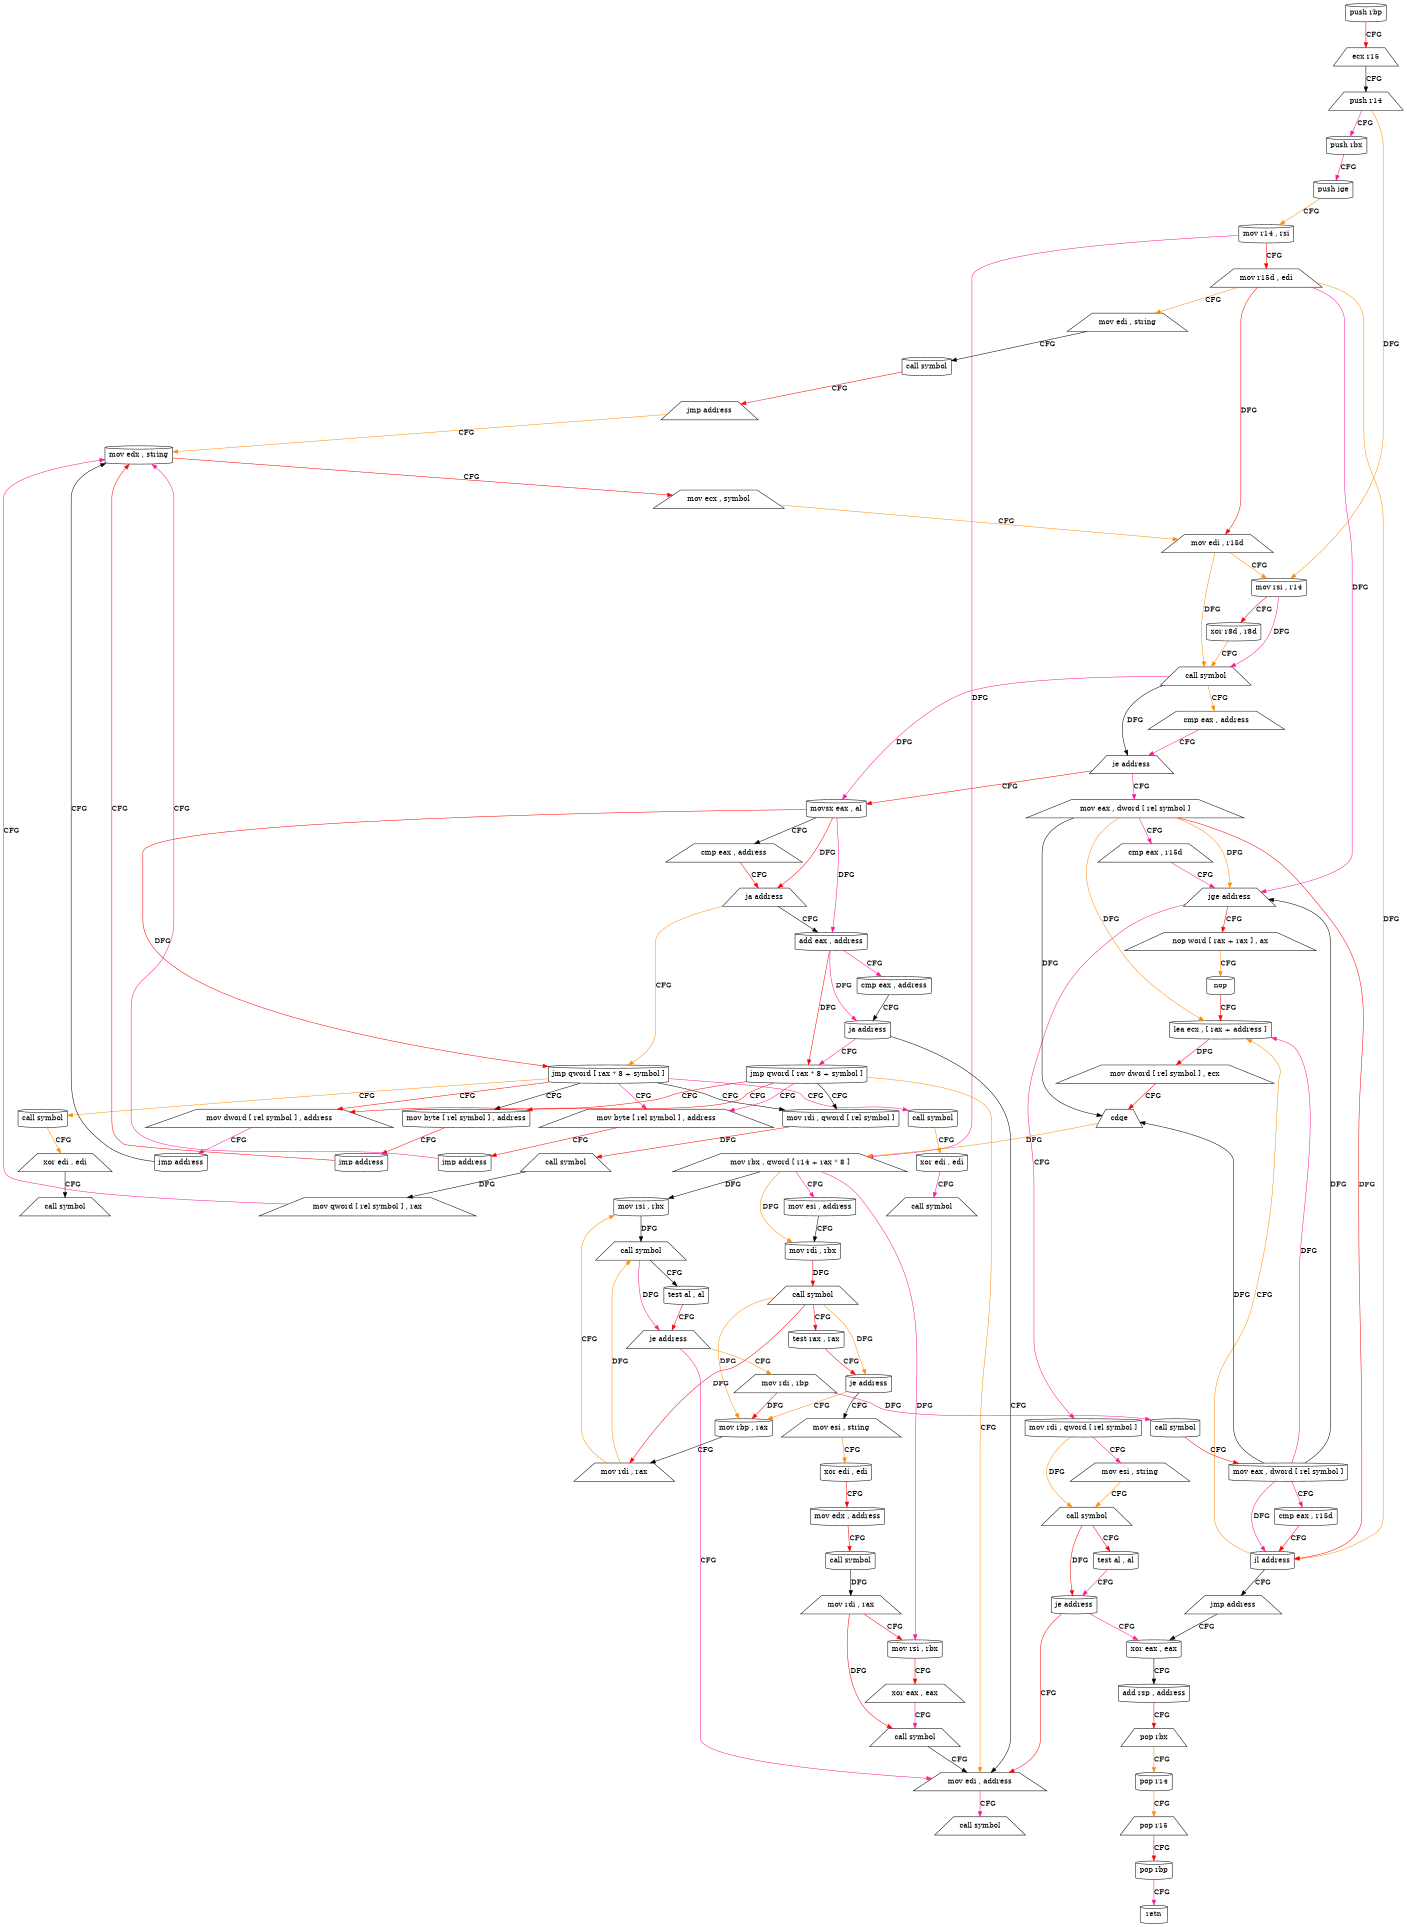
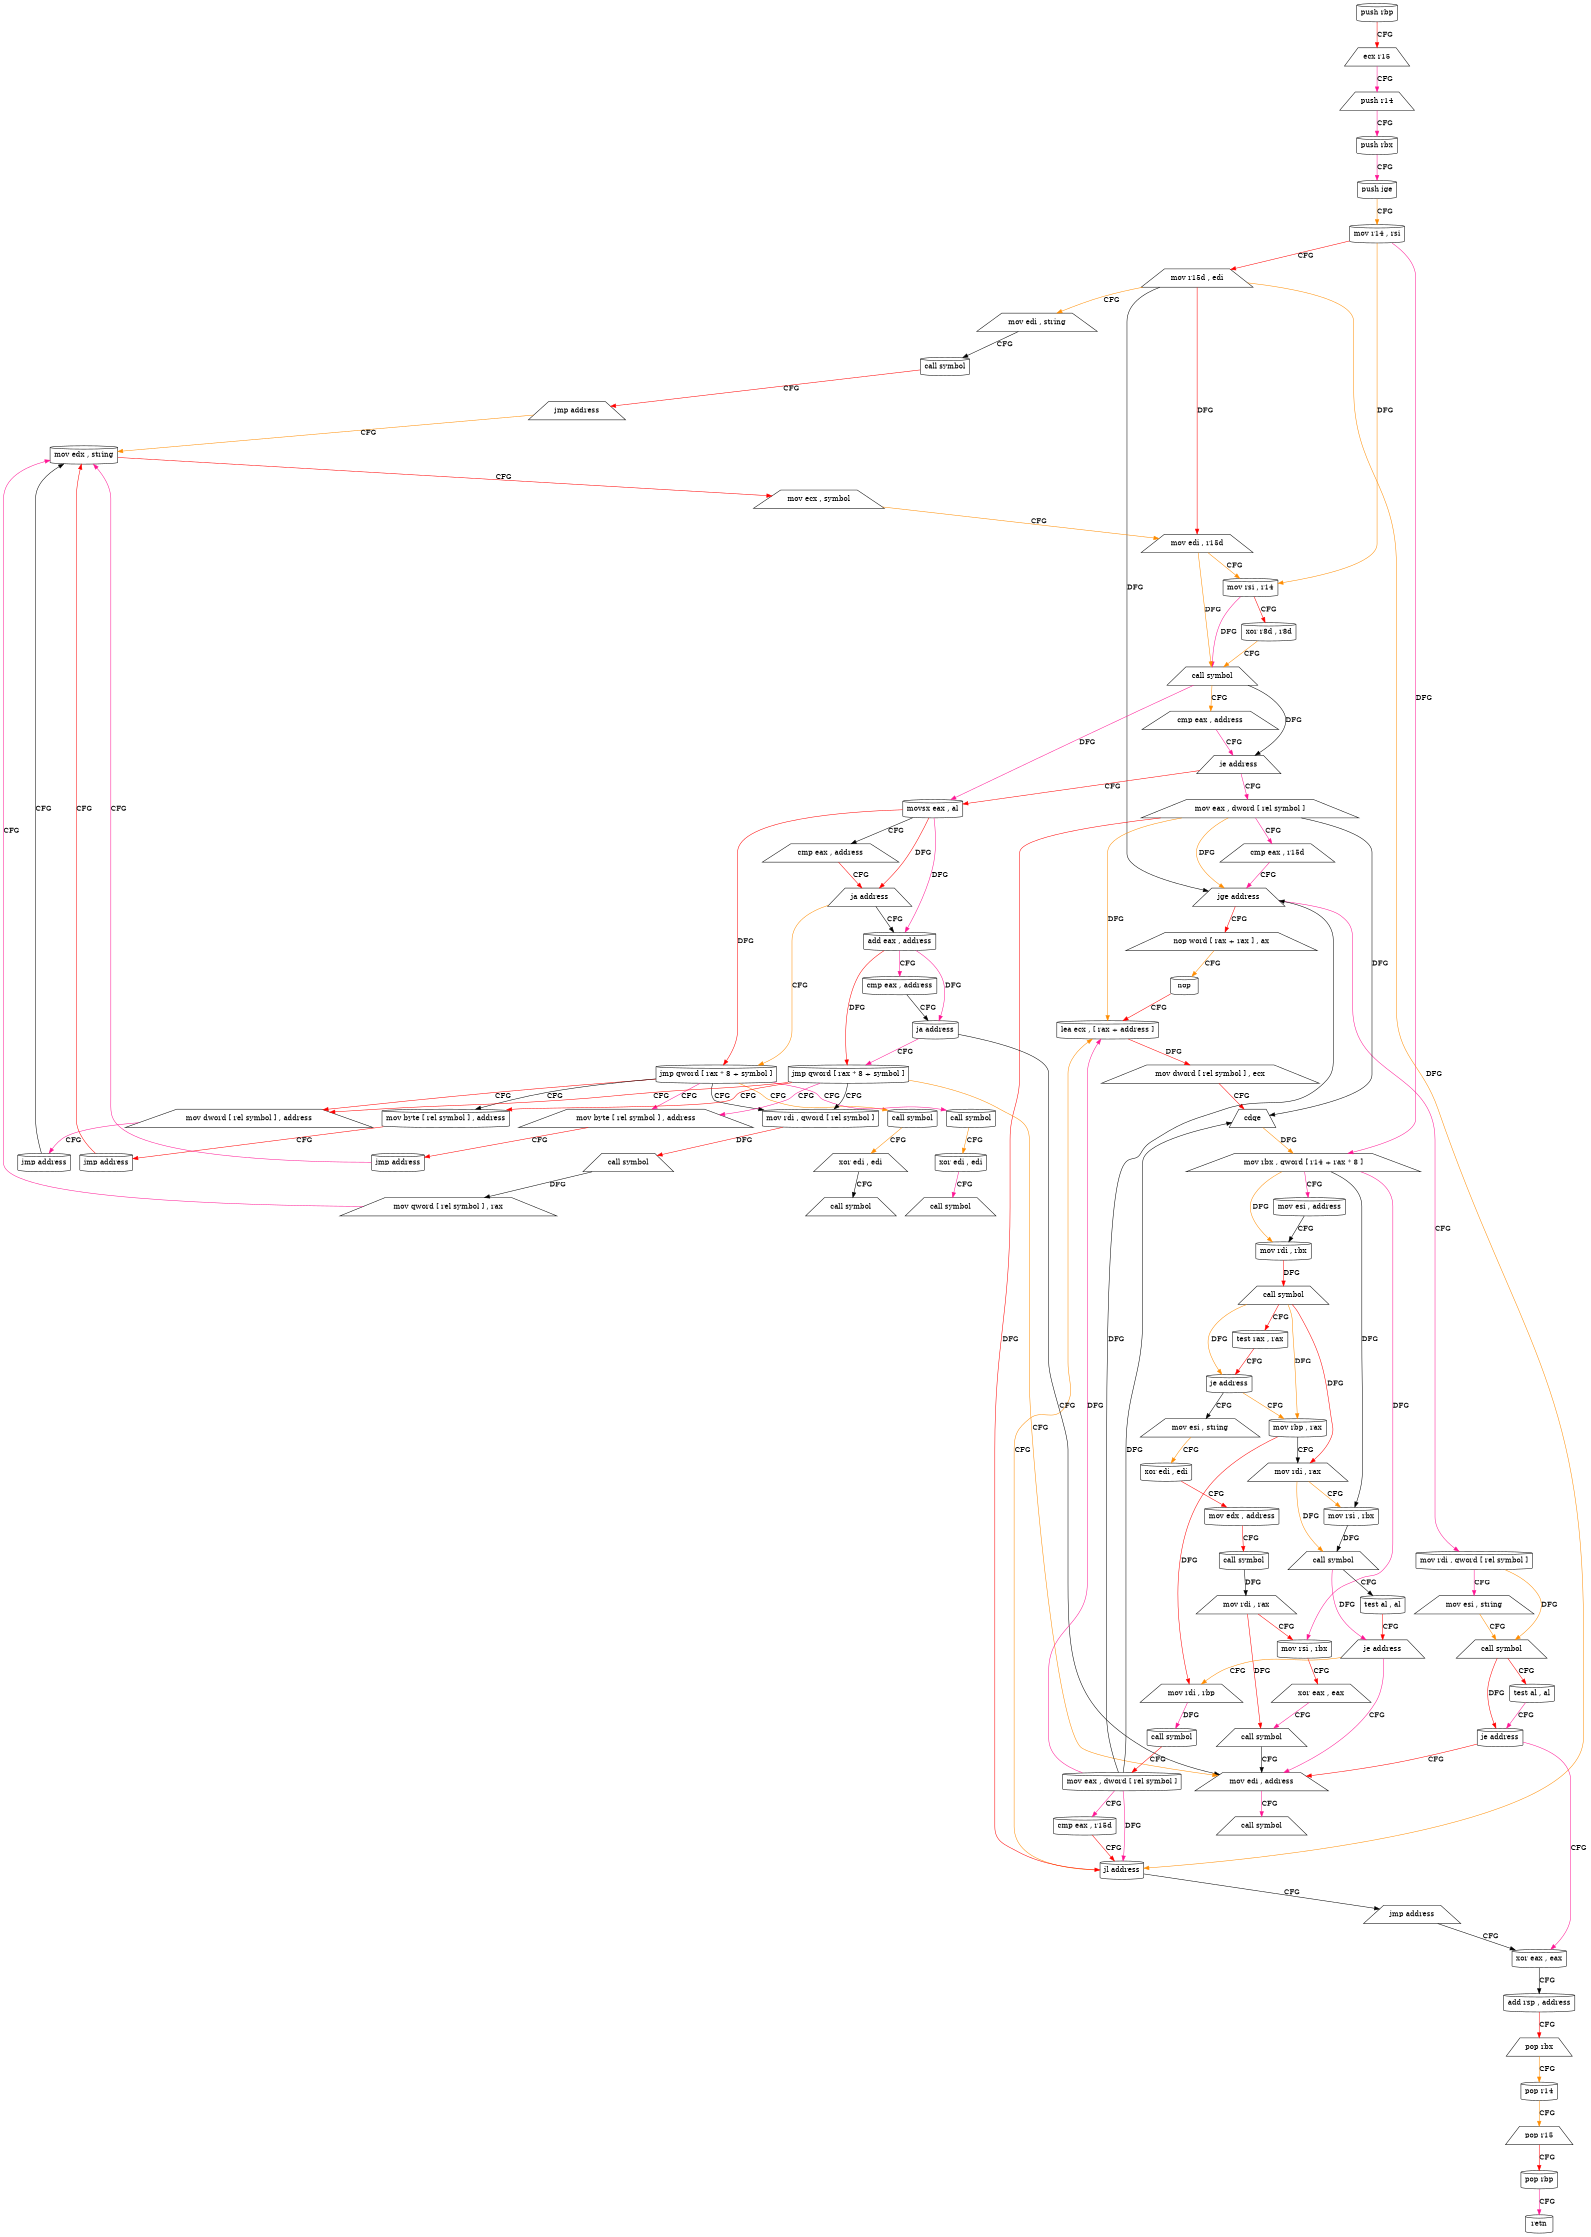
(1366, 77) -> (1377, 77)
(1383, 357) -> (1377, 446)
(1352, 611) -> (1127, 606)
(766, 1404) -> (1185, 1538)
